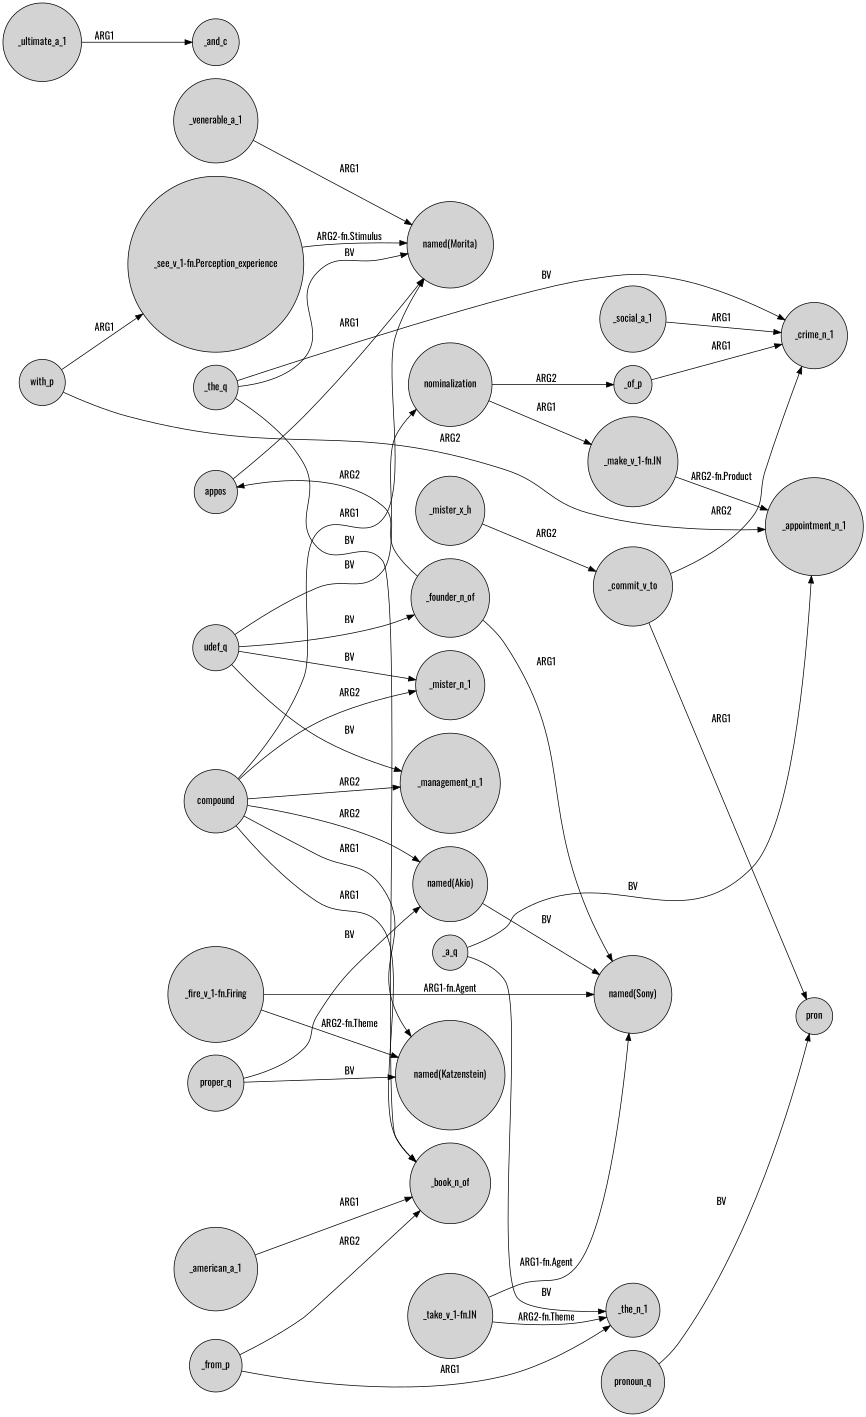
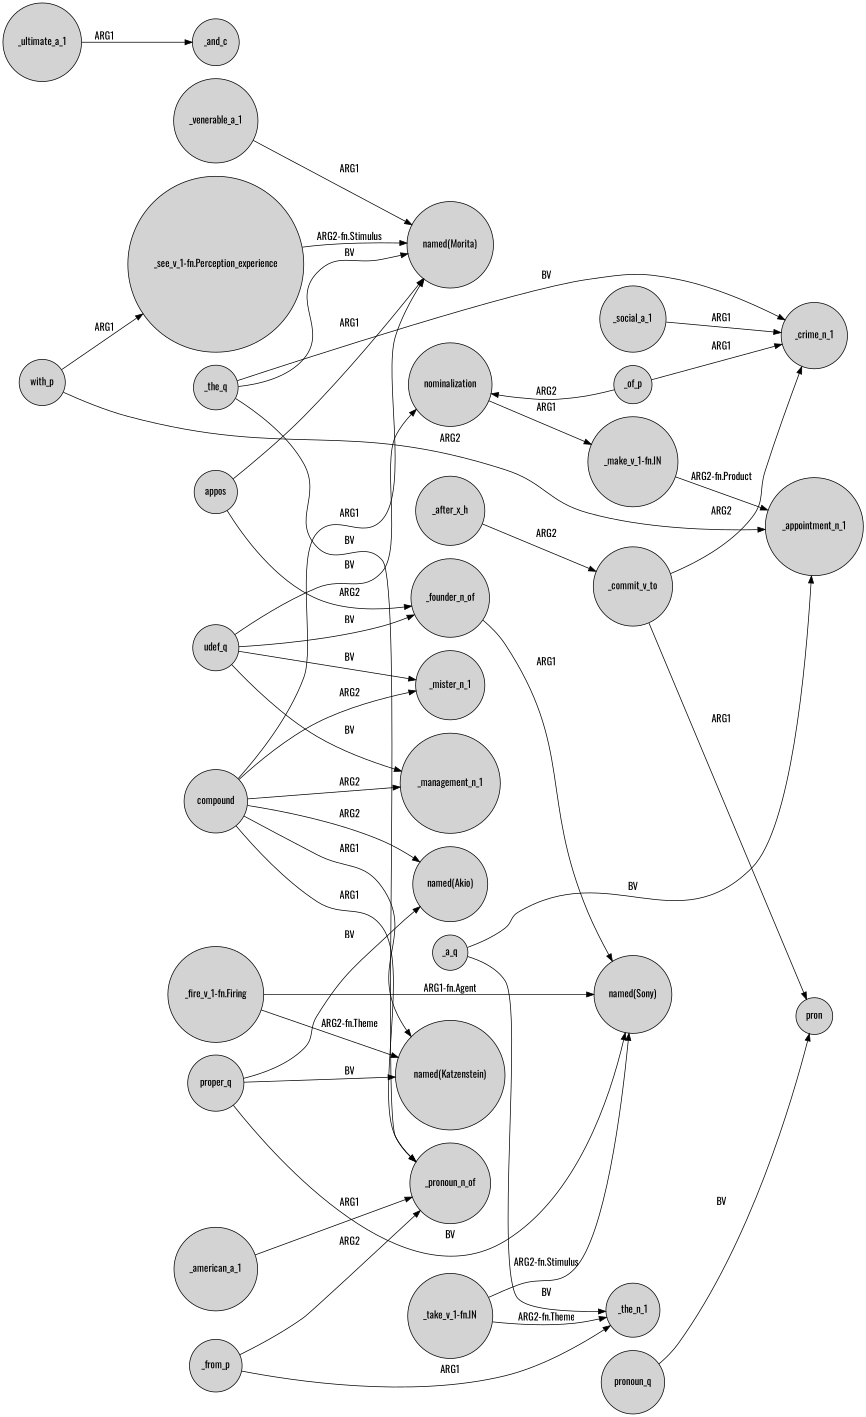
(549, 385) -> (557, 399)
(356, 491) -> (300, 589)
(450, 511) -> (450, 511)
(538, 937) -> (463, 1255)
(450, 1183) -> (450, 1183)
(547, 1263) -> (547, 1263)
